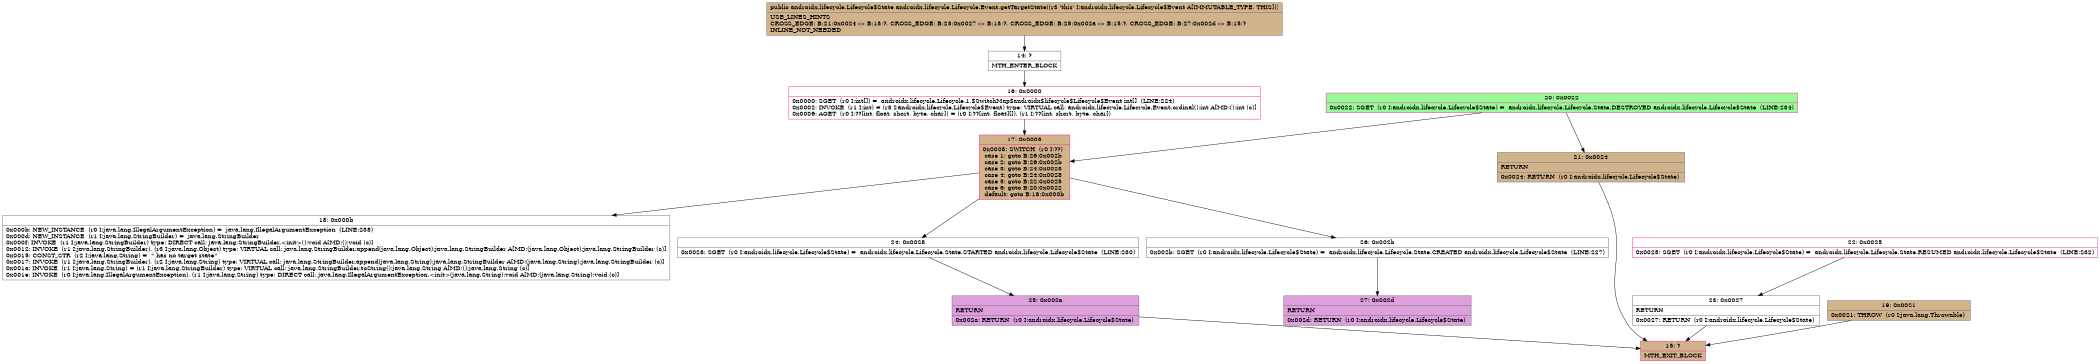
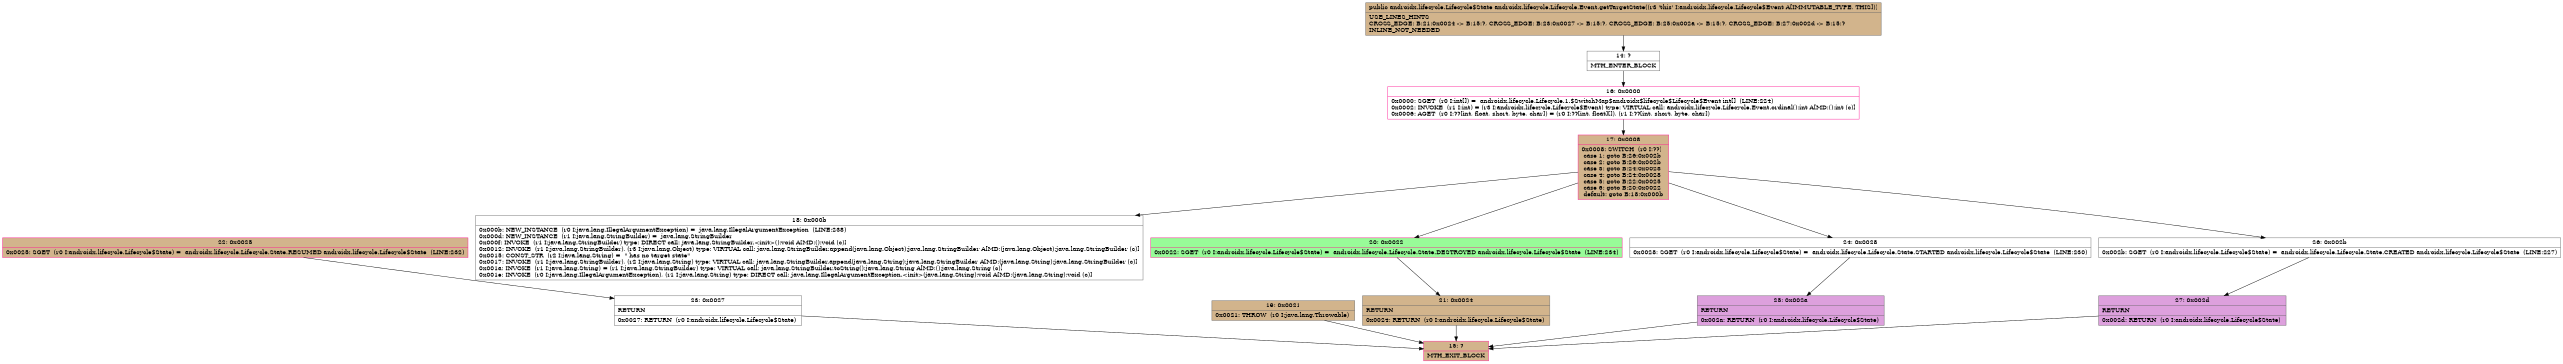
(1278, 137) -> (1498, 210)
(1865, 248) -> (235, 248)
none -> (1796, 332)
